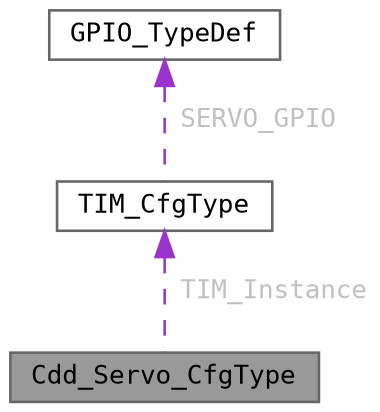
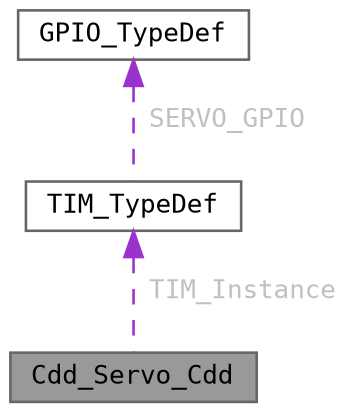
(165, 206) -> (134, 206)
(165, 377) -> (134, 377)
